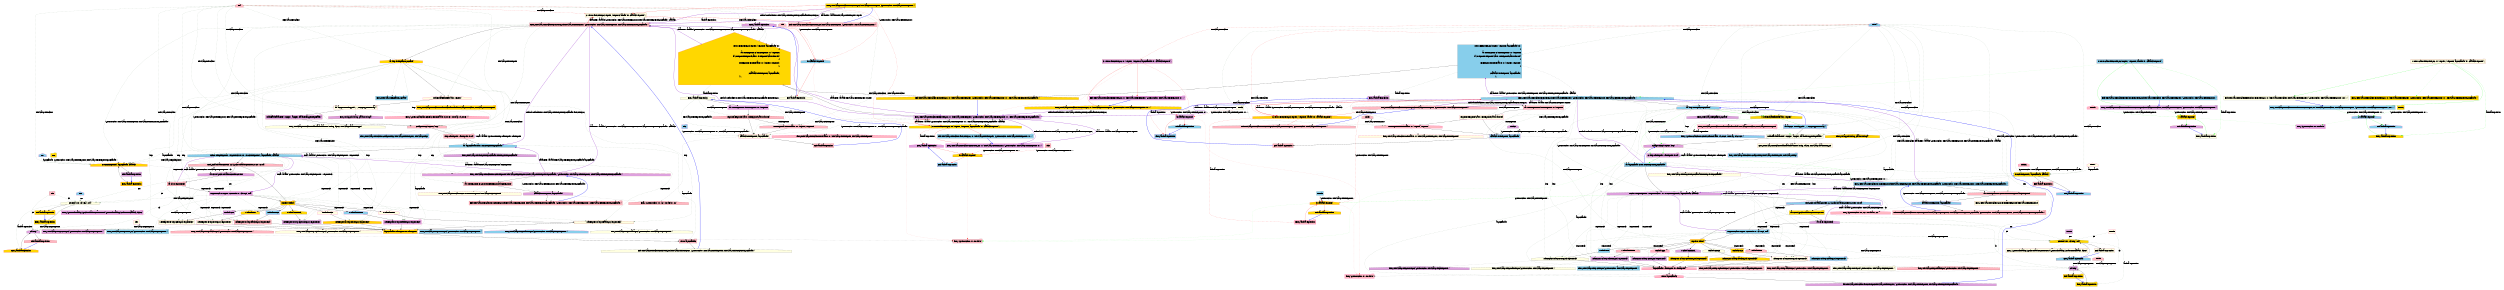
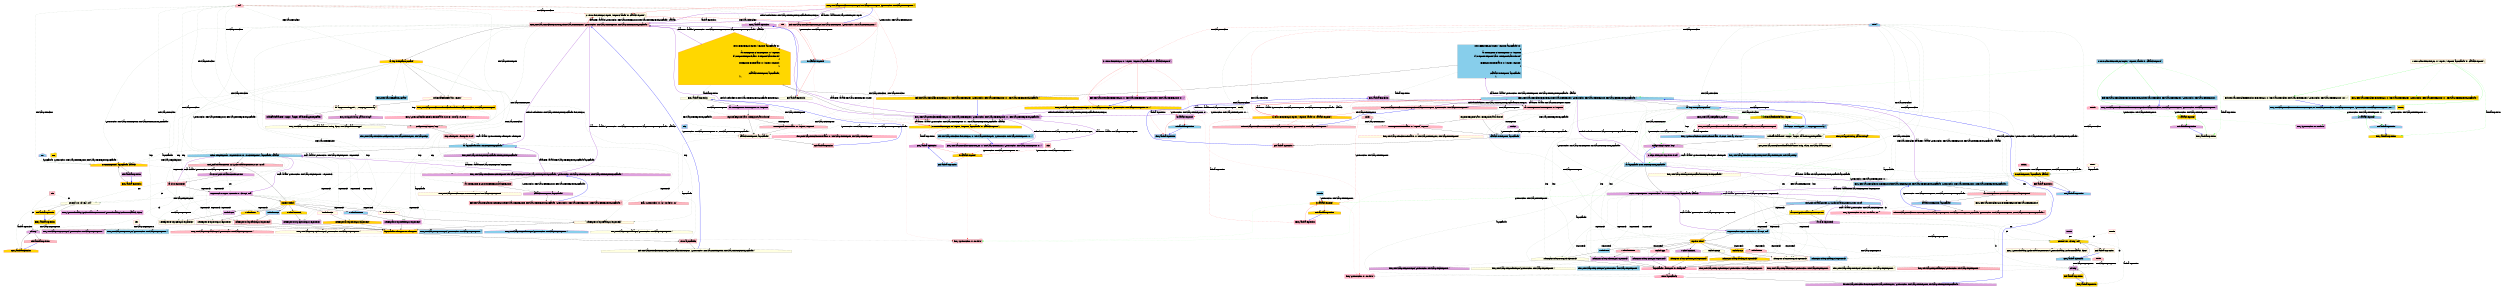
(1826, 70) -> none
(1663, 155) -> (1663, 155)
(80, 194) -> none
